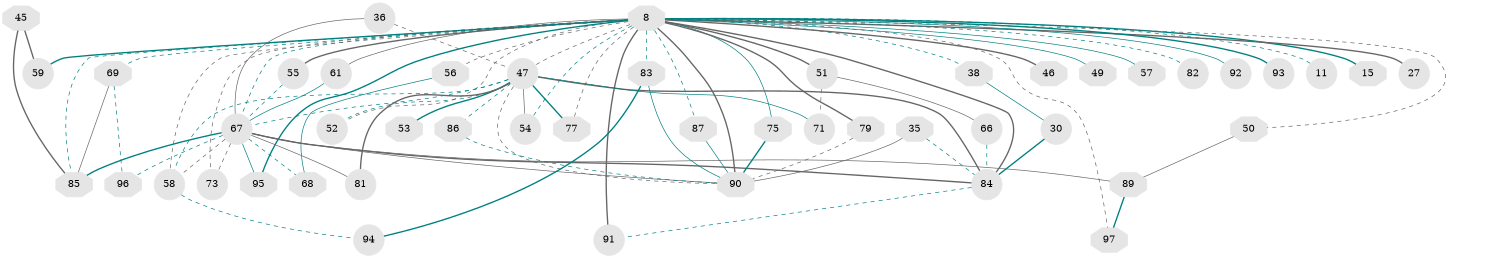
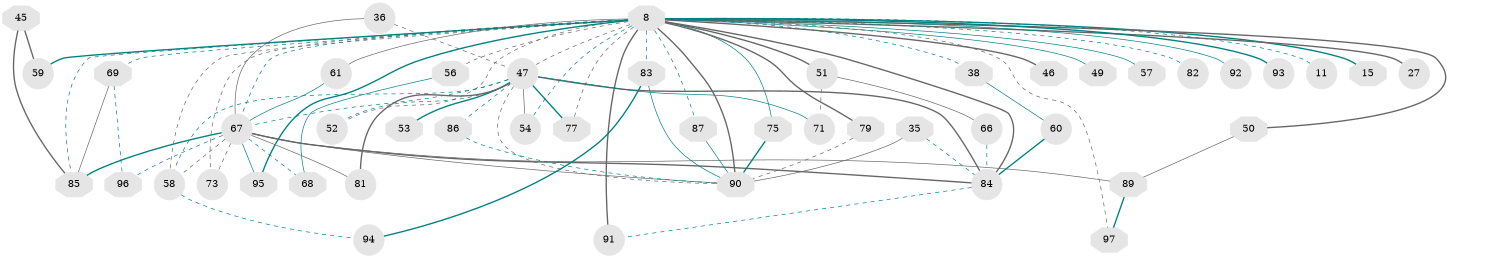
(1233, 35) -> (1233, 35)
(293, 74) -> none
(1056, 129) -> (1056, 129)
